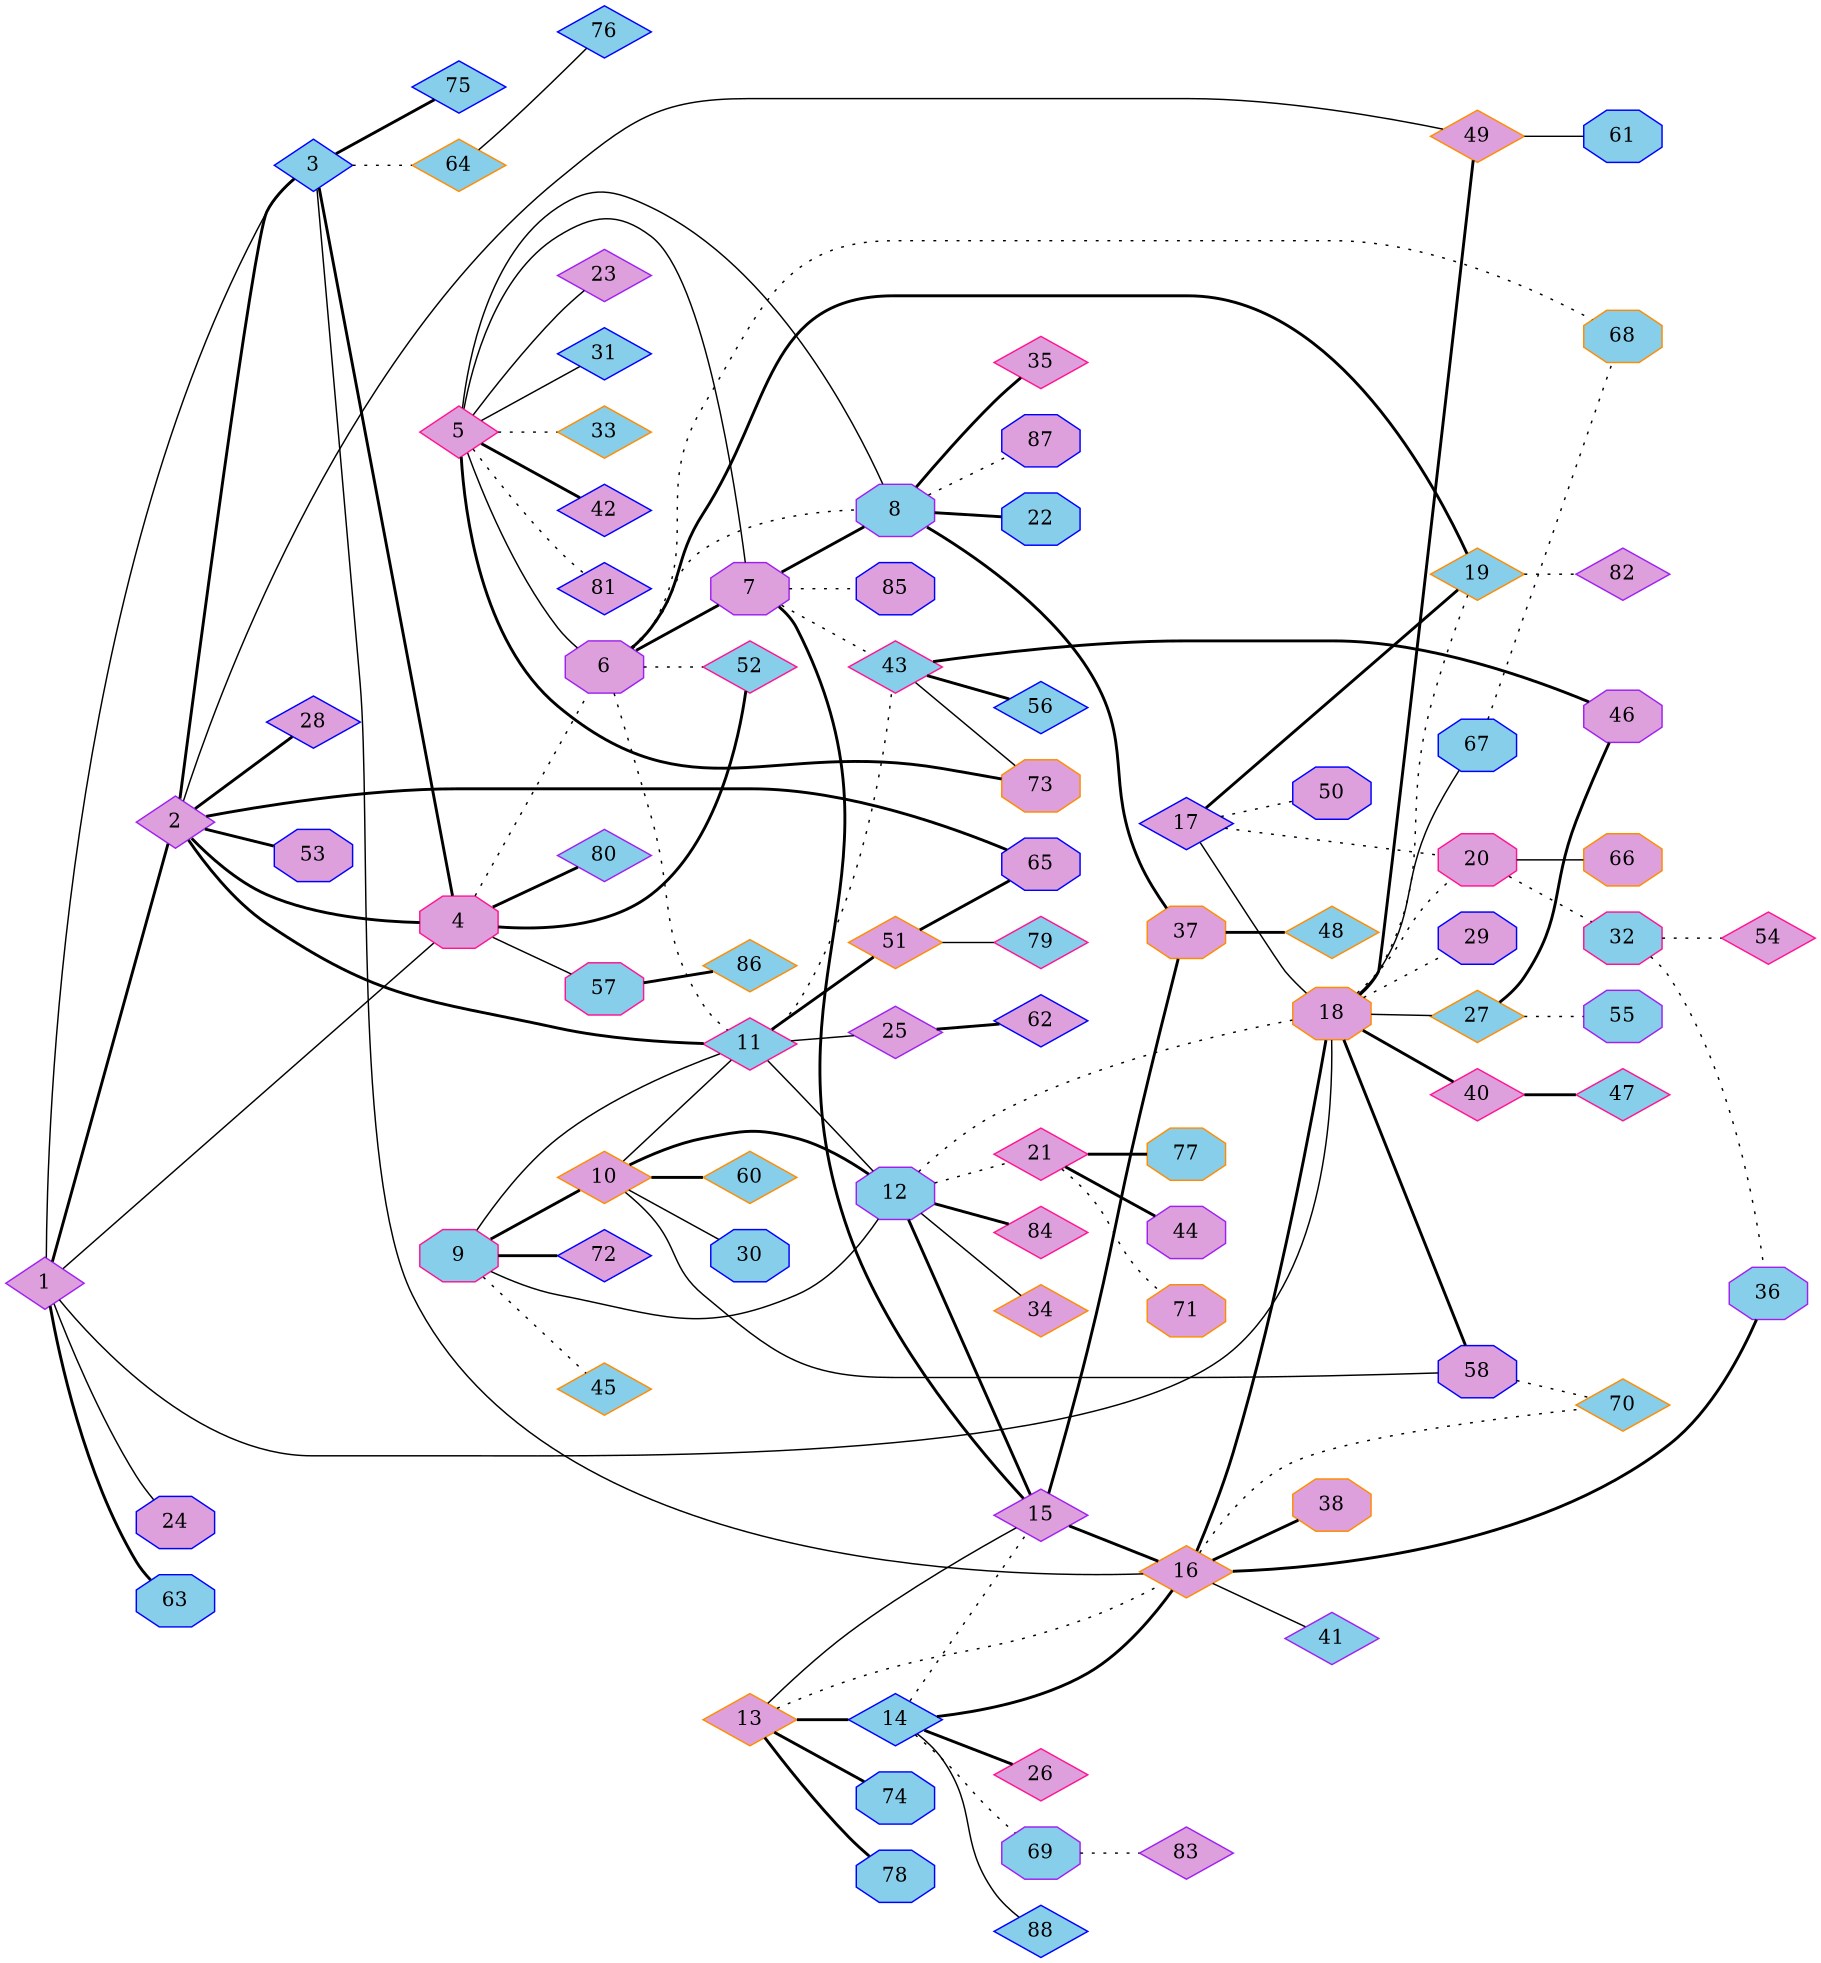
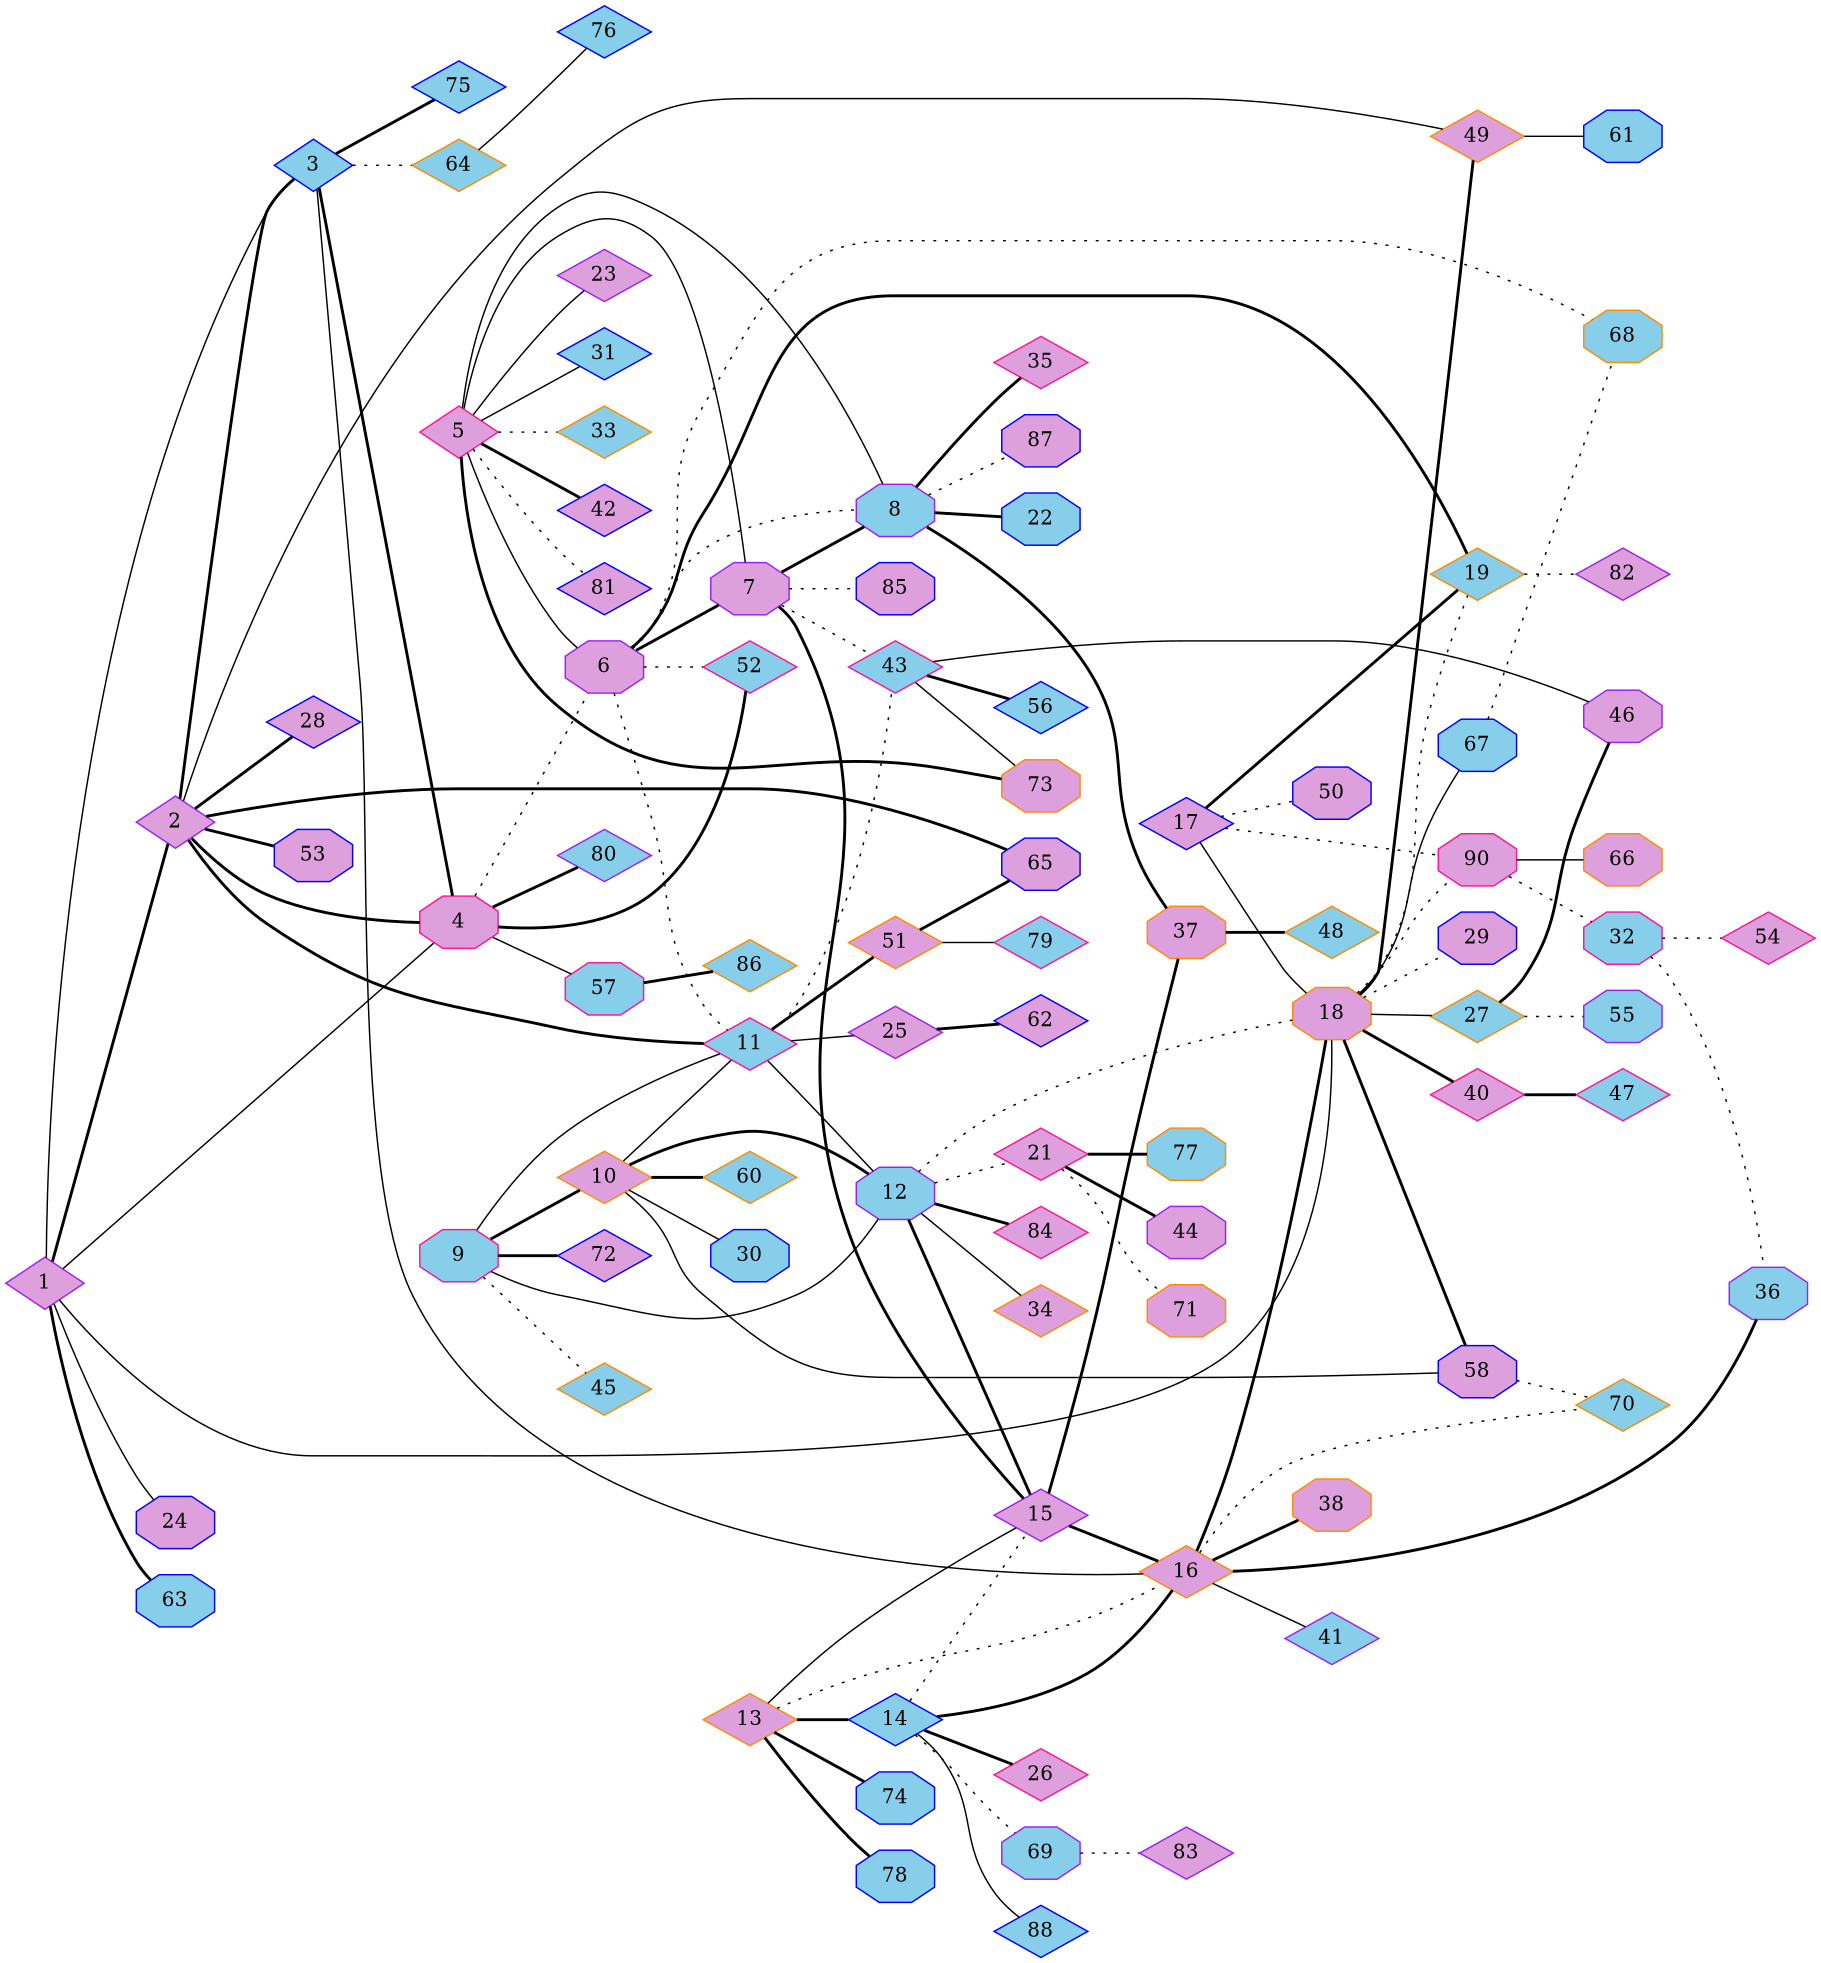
(1265, 641) -> (1265, 641)
(1477, 860) -> (1477, 860)
